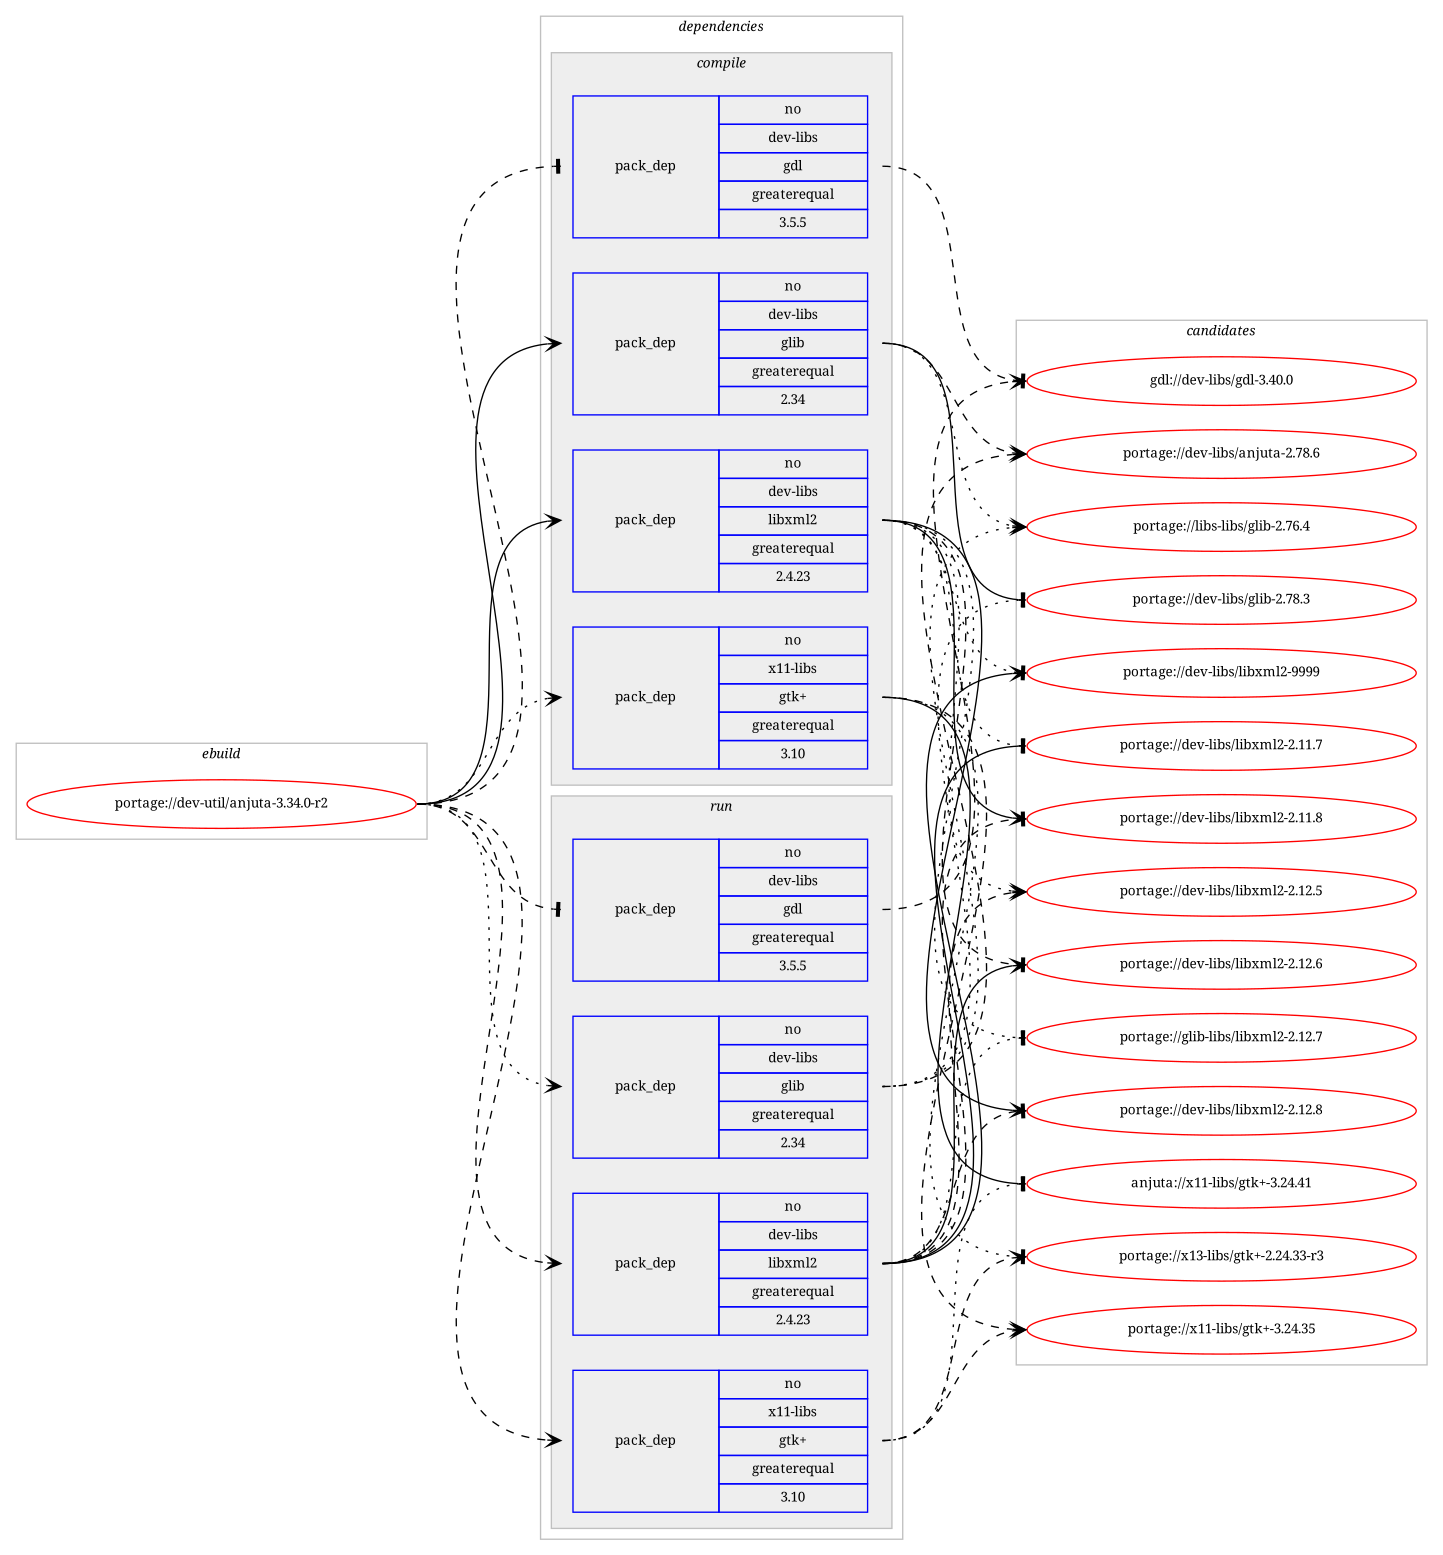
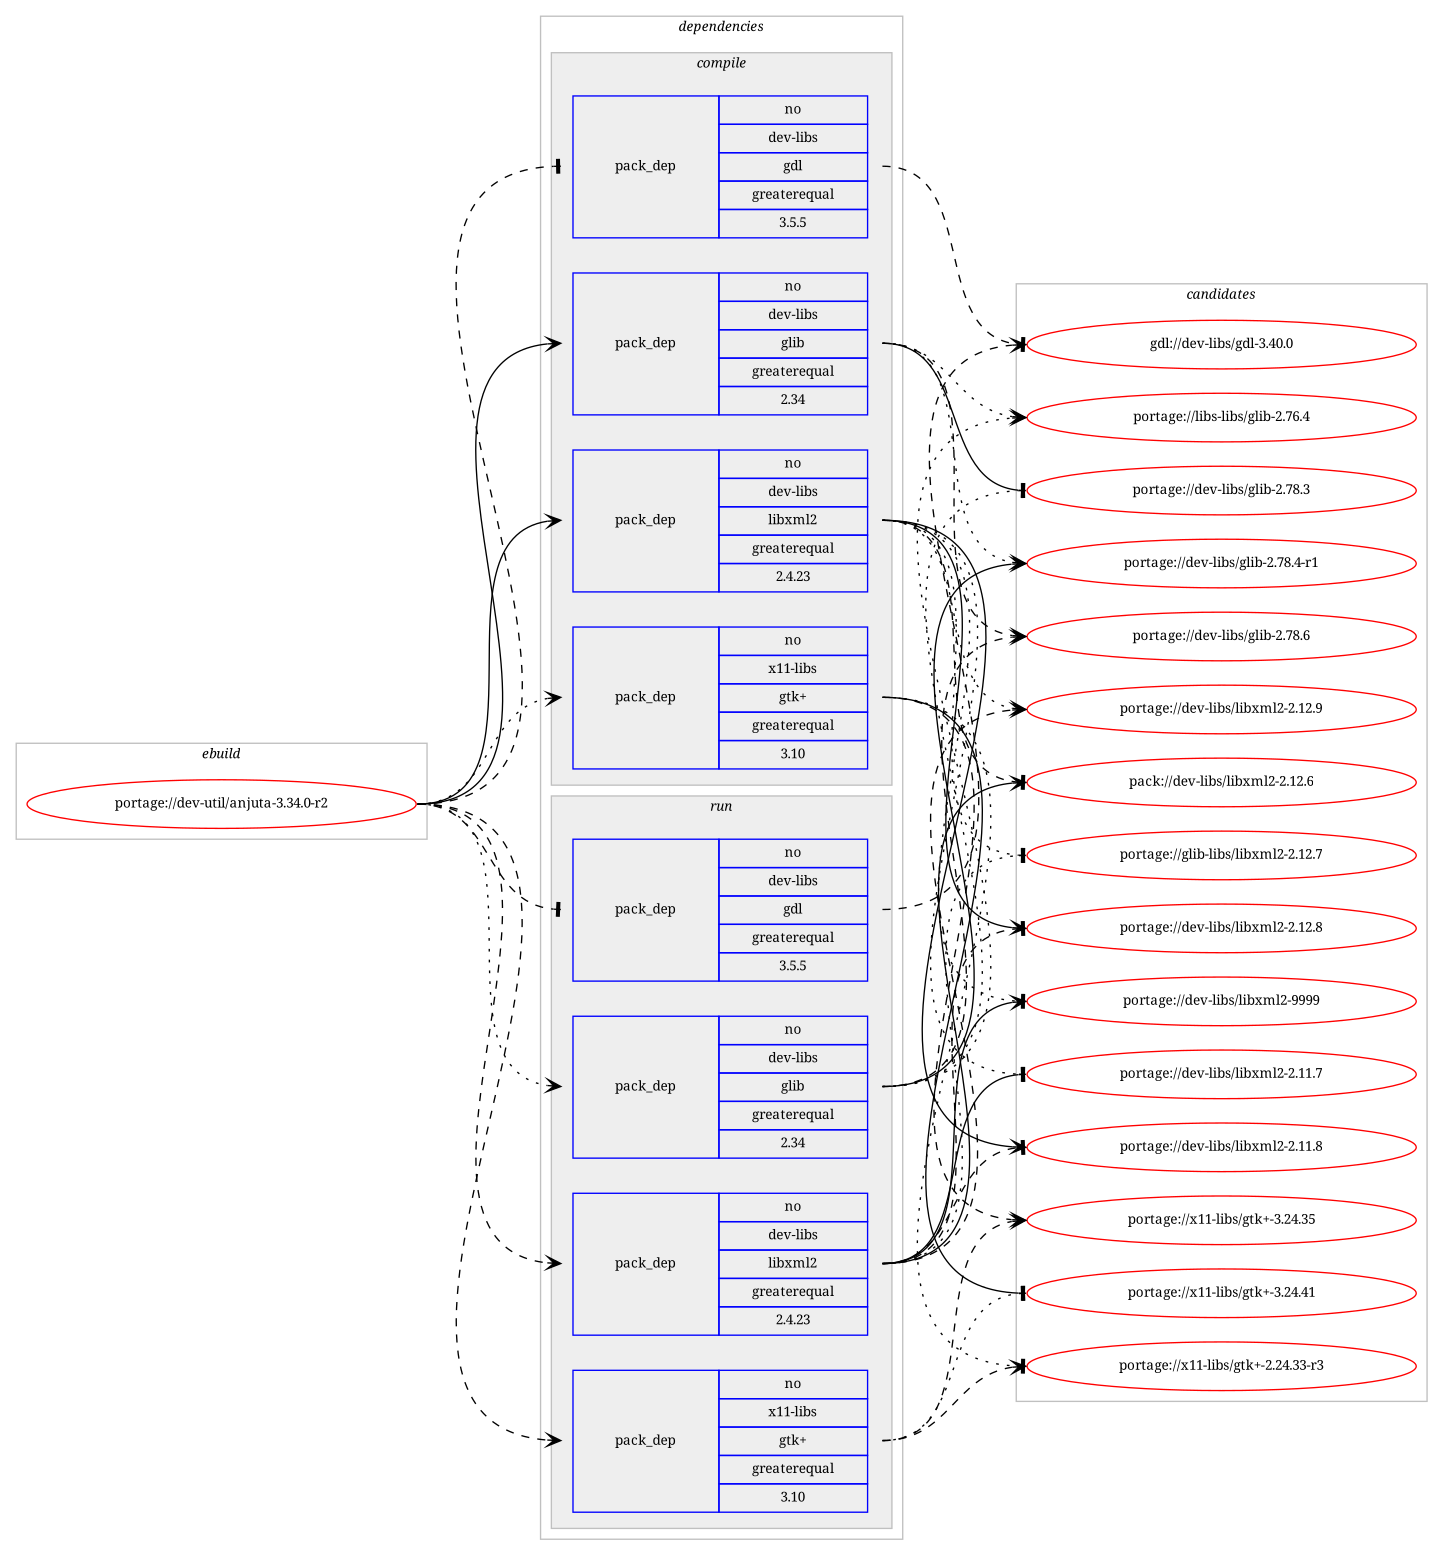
(1222, 454) -> (1222, 637)
none -> (1222, 564)
(1222, 892) -> (1222, 709)
(1222, 965) -> (1222, 782)
(1222, 1184) -> (1222, 1293)
(1222, 1257) -> (1222, 1366)
